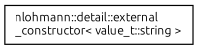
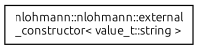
(99, 25) -> (99, 25)
